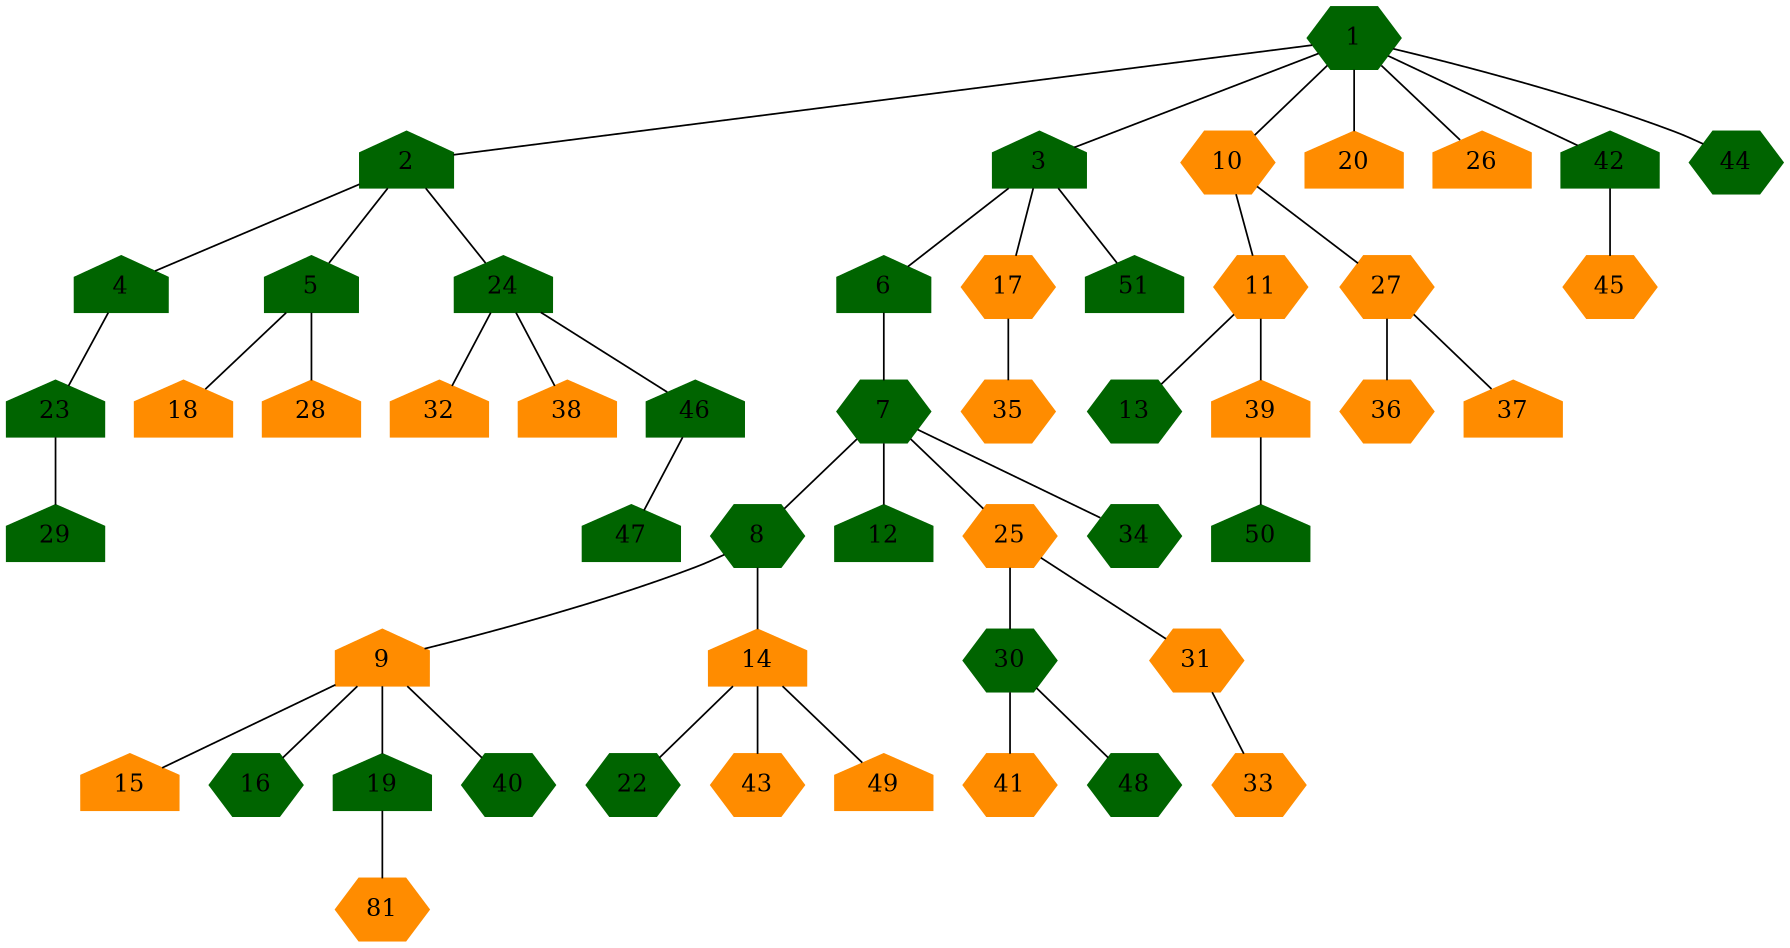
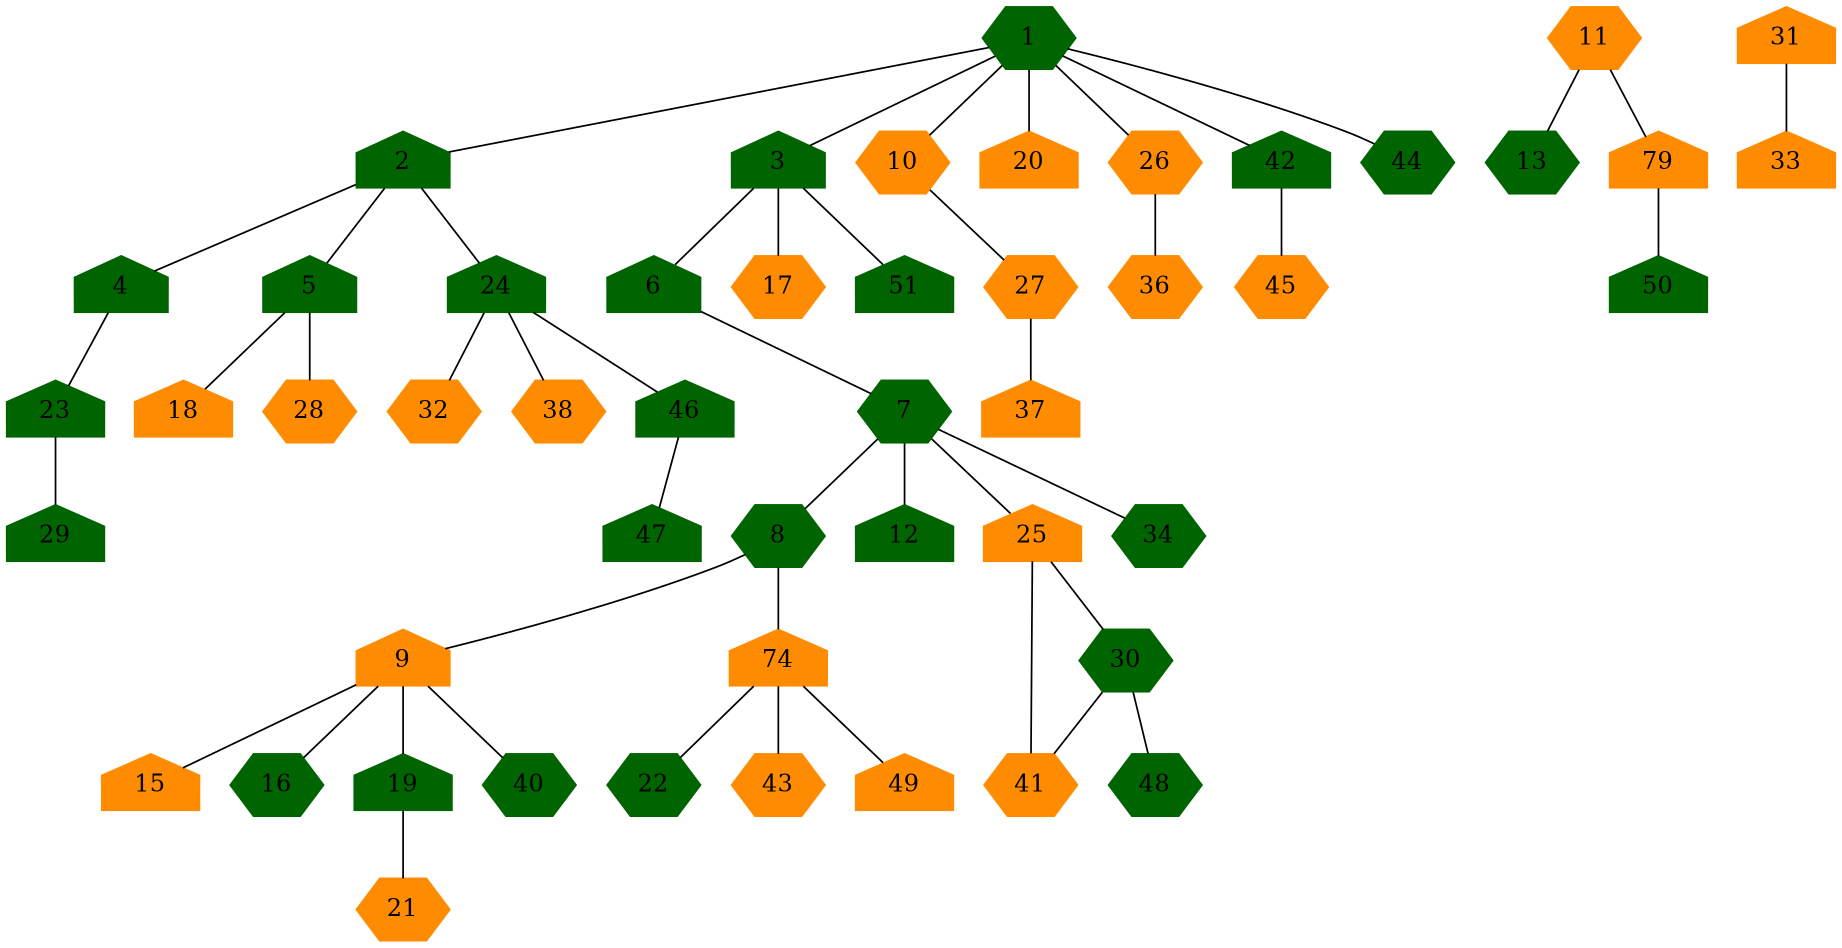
(1482, 163) -> (1155, 163)
(1244, 225) -> none
(1387, 349) -> (1155, 225)
(311, 412) -> (310, 412)
(439, 412) -> (434, 412)
(567, 412) -> (559, 412)
(1008, 412) -> none
(1261, 412) -> (1658, 163)
(1010, 536) -> (1033, 536)
(1103, 598) -> (1032, 657)
(758, 661) -> (778, 661)
(1197, 661) -> (1786, 38)
(1259, 785) -> (1786, 163)
(382, 910) -> (403, 910)
